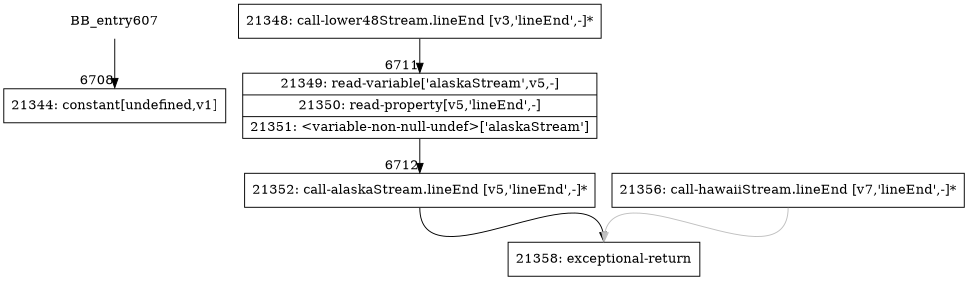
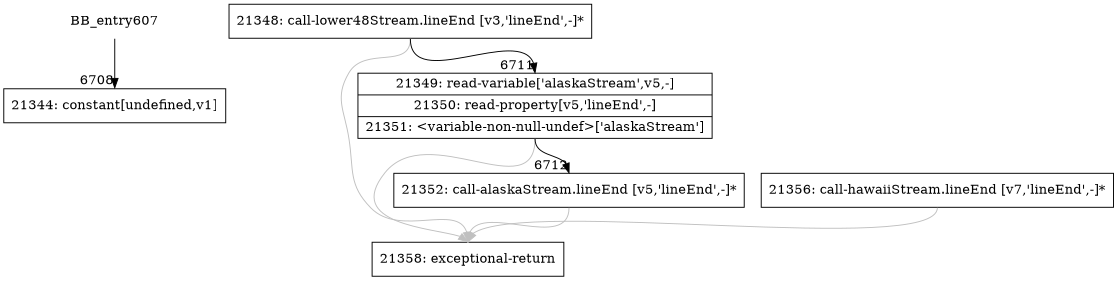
none -> (351, 156)
none -> (404, 159)
(507, 226) -> (523, 225)
